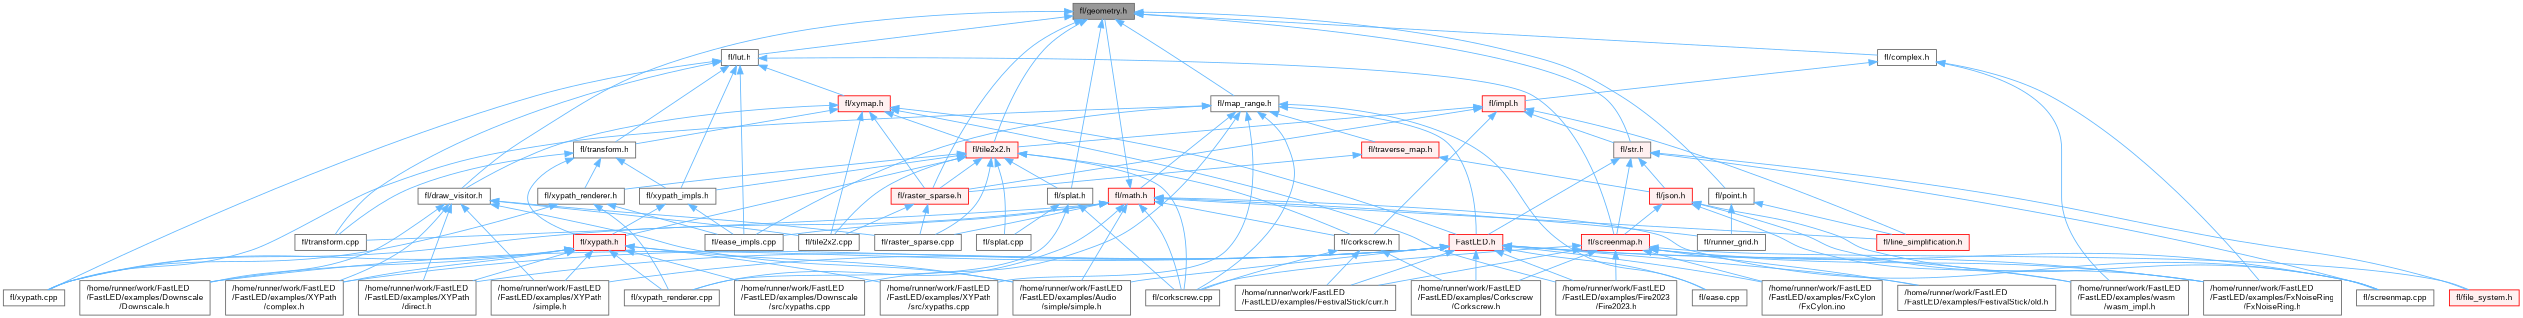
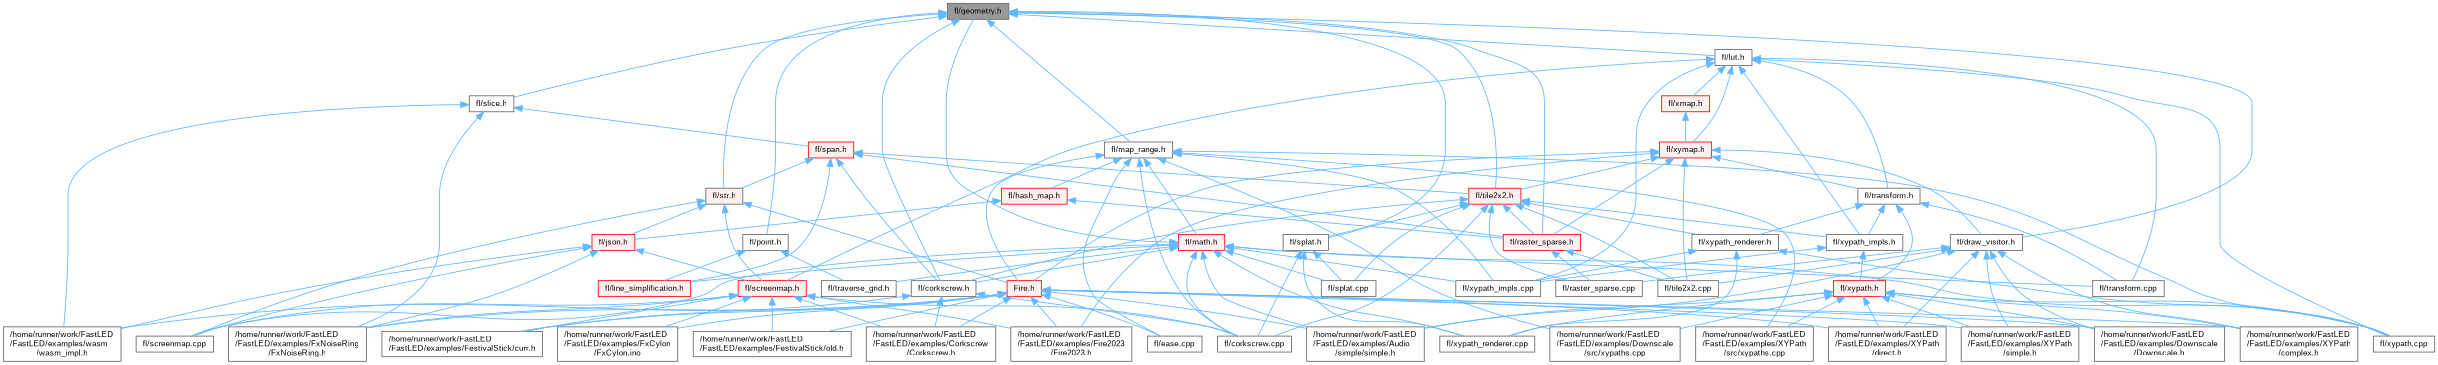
(1907, 58) -> (492, 104)
(1504, 104) -> (831, 150)
none -> (1686, 104)
none -> (882, 142)
(1400, 150) -> (1034, 196)
(792, 197) -> none
(1027, 220) -> (1279, 267)
(744, 242) -> (1498, 289)
(1476, 242) -> (1024, 289)
(1731, 242) -> (859, 289)
(2484, 298) -> none
